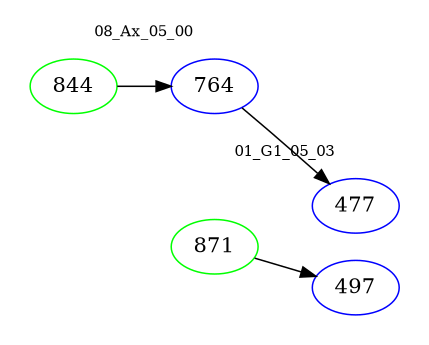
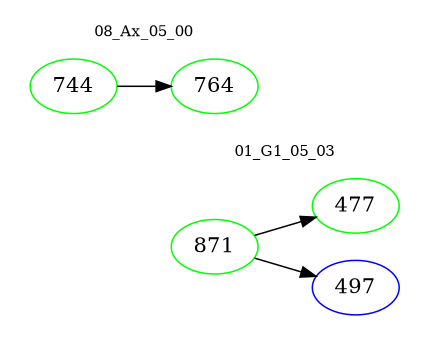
(74, 86) -> (74, 86)
(215, 86) -> (215, 86)
(288, 147) -> (278, 229)
(356, 206) -> (356, 206)
